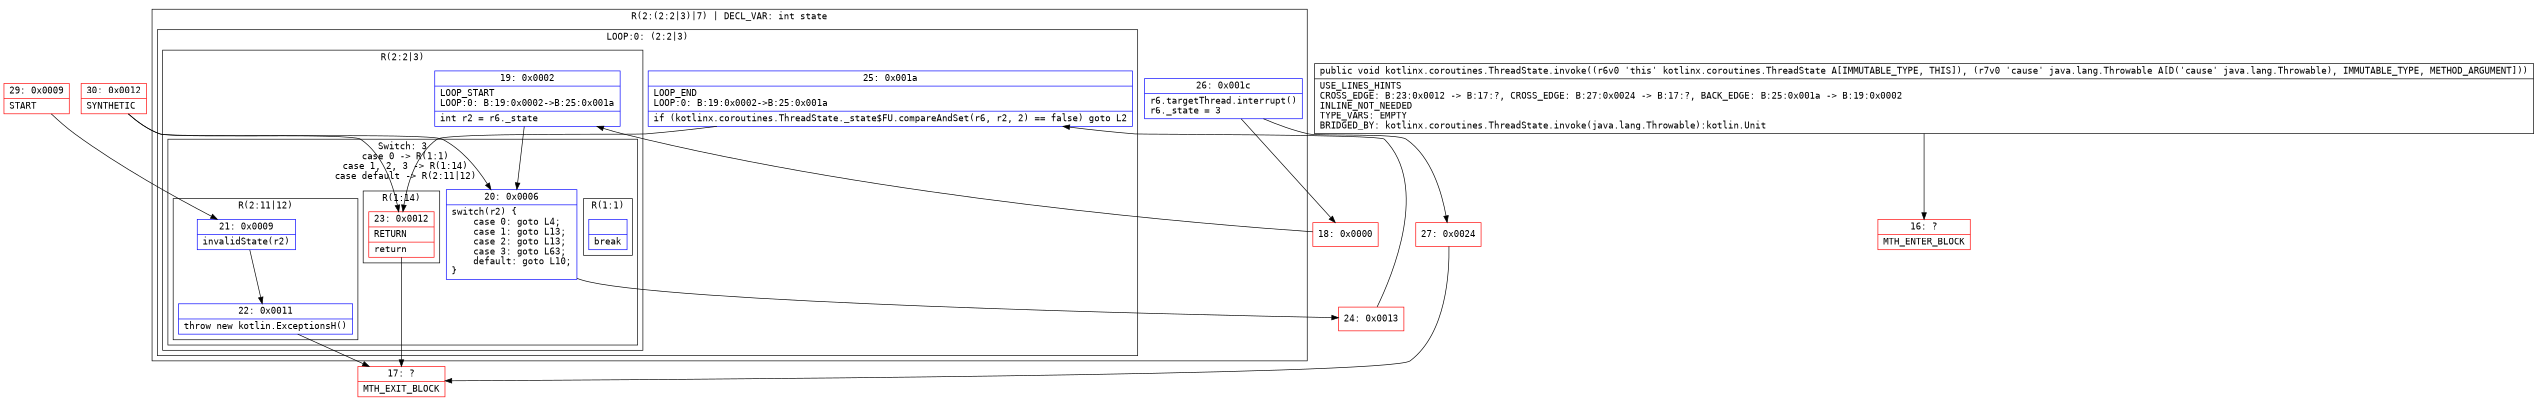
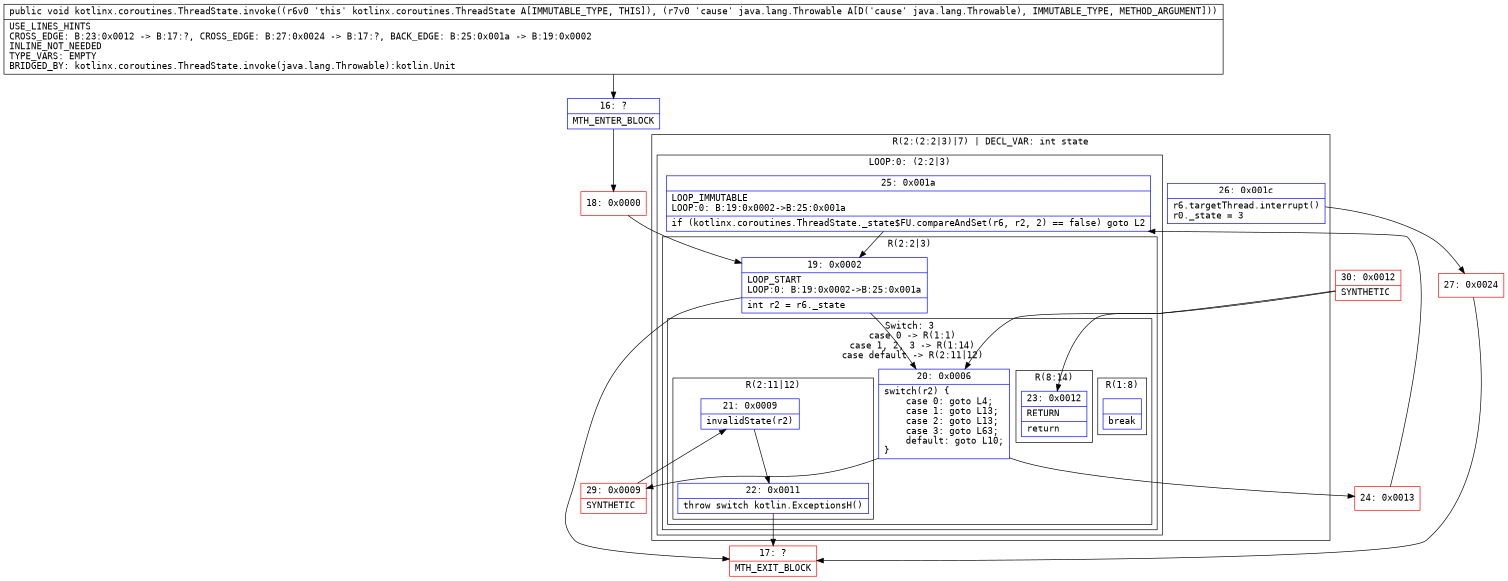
(676, 93) -> (710, 198)
(23, 106) -> (611, 506)
(1186, 111) -> (1208, 216)
(539, 134) -> (874, 242)
(1286, 168) -> (614, 157)
(401, 199) -> (1054, 378)
(608, 206) -> (1122, 386)
(401, 235) -> (1054, 414)
(1924, 235) -> (614, 114)
(401, 309) -> (582, 454)
(266, 326) -> (773, 506)
none -> (772, 476)
